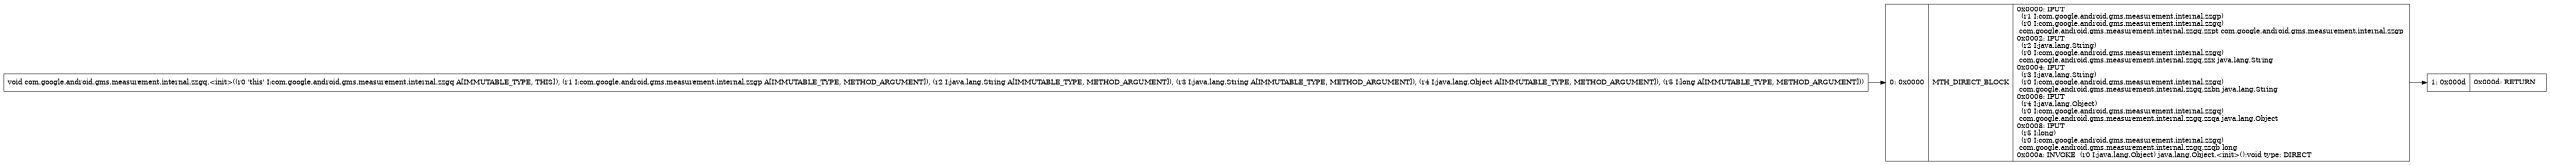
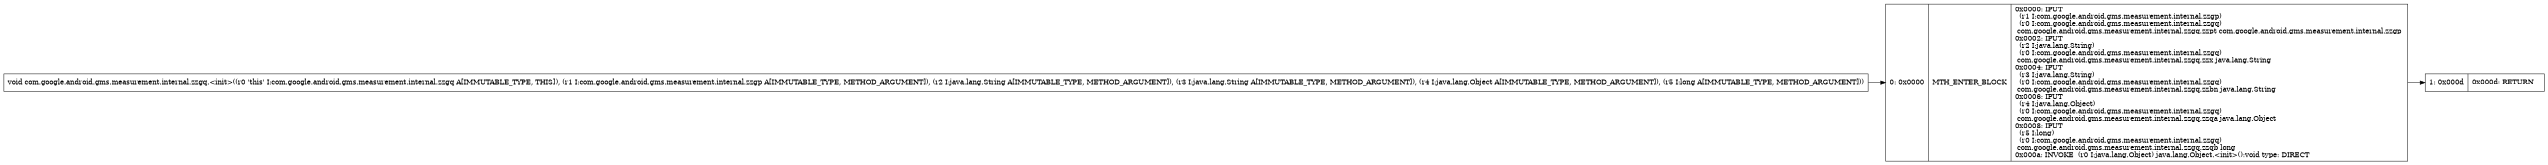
(1971, 82) -> (1970, 82)
